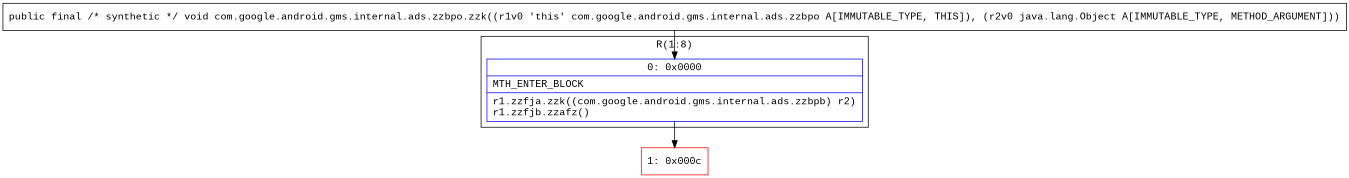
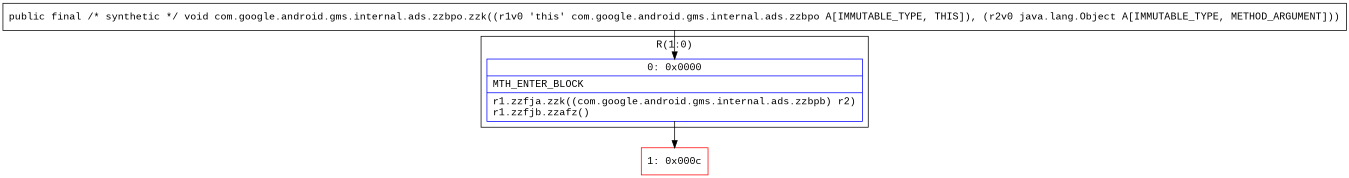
(675, 45) -> (675, 45)
